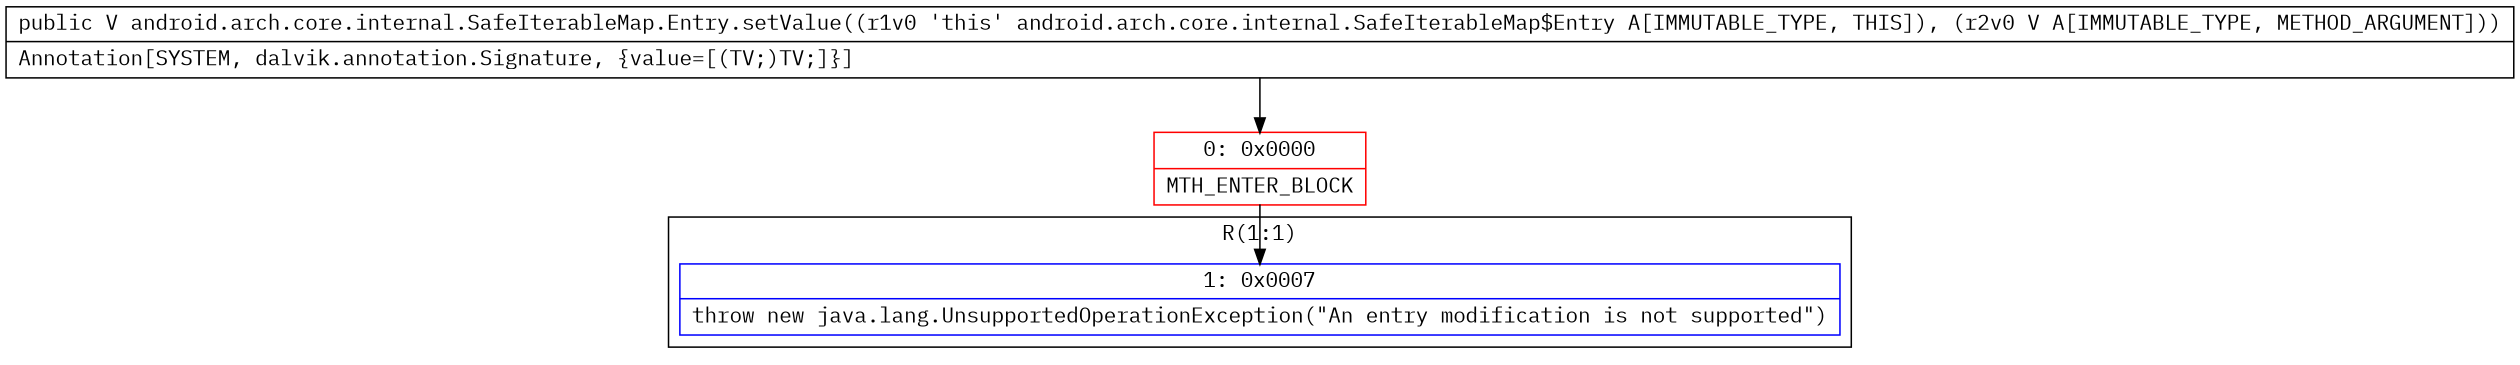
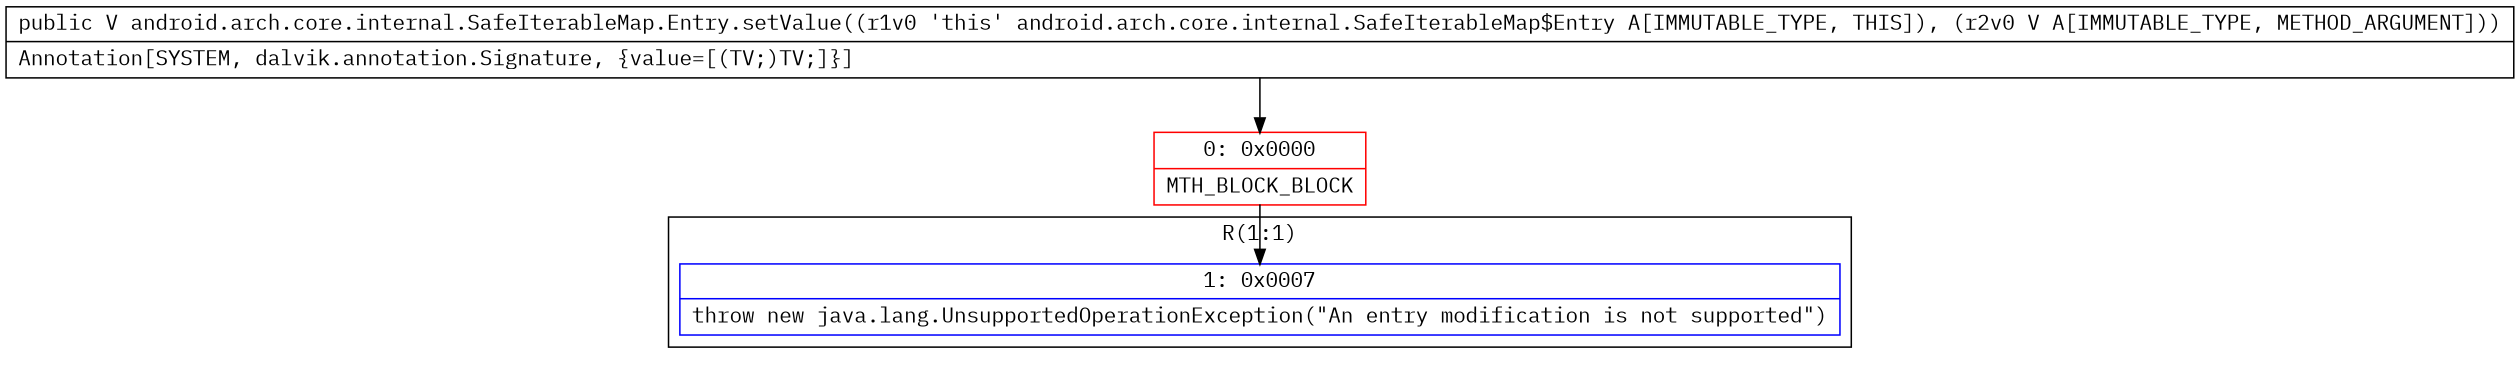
(1260, 186) -> (1260, 186)
